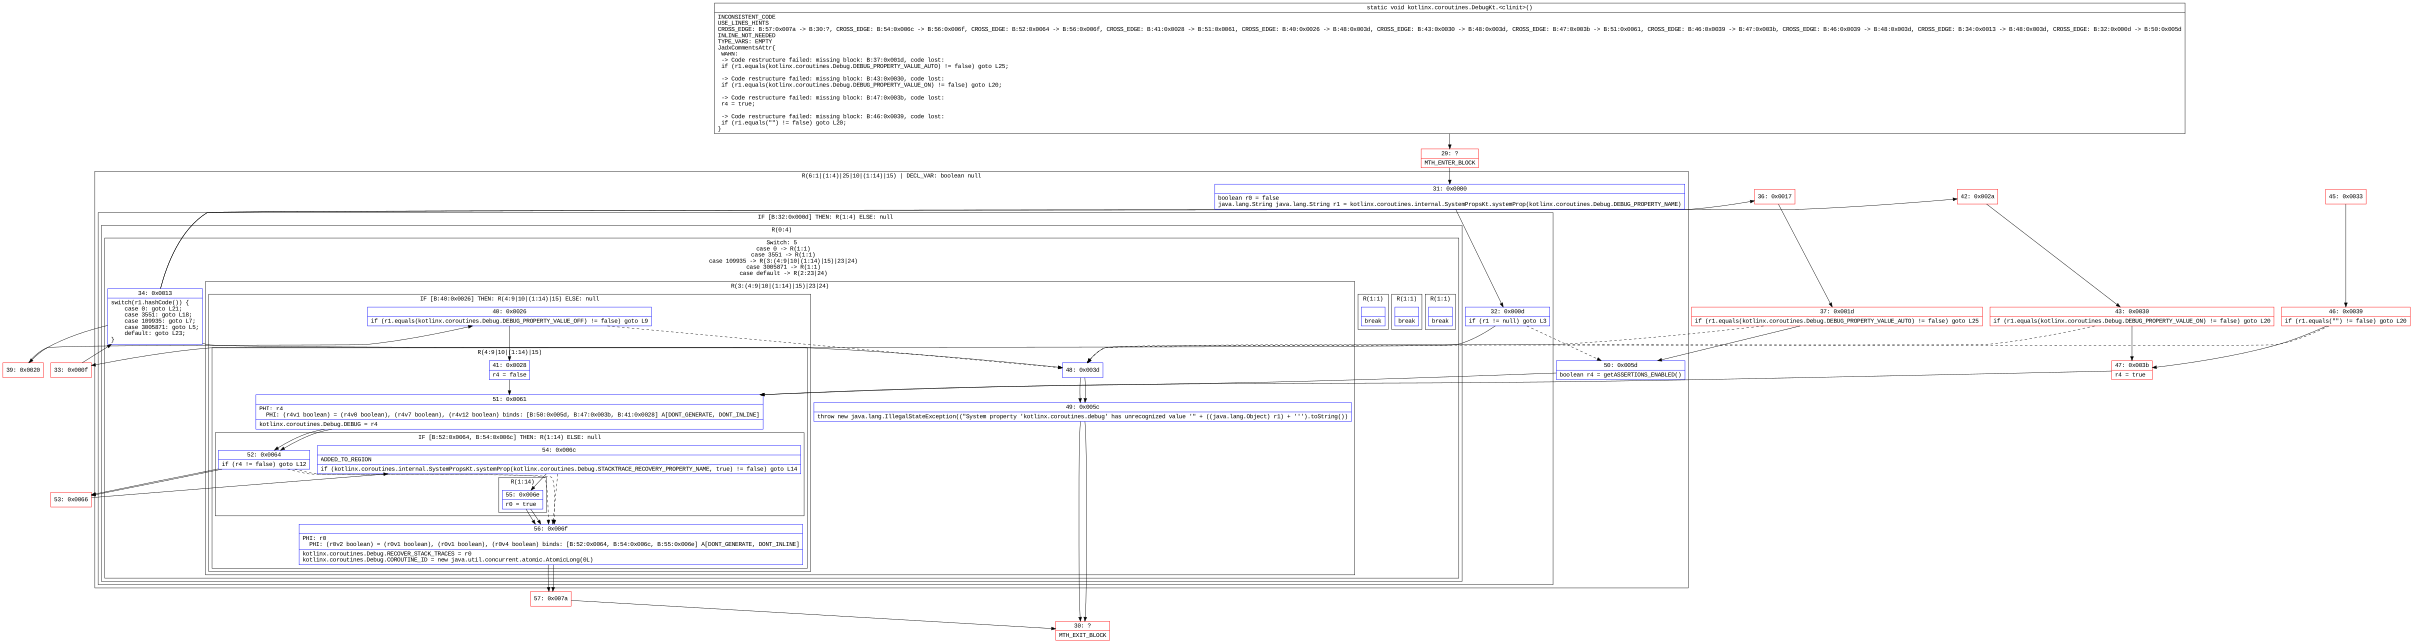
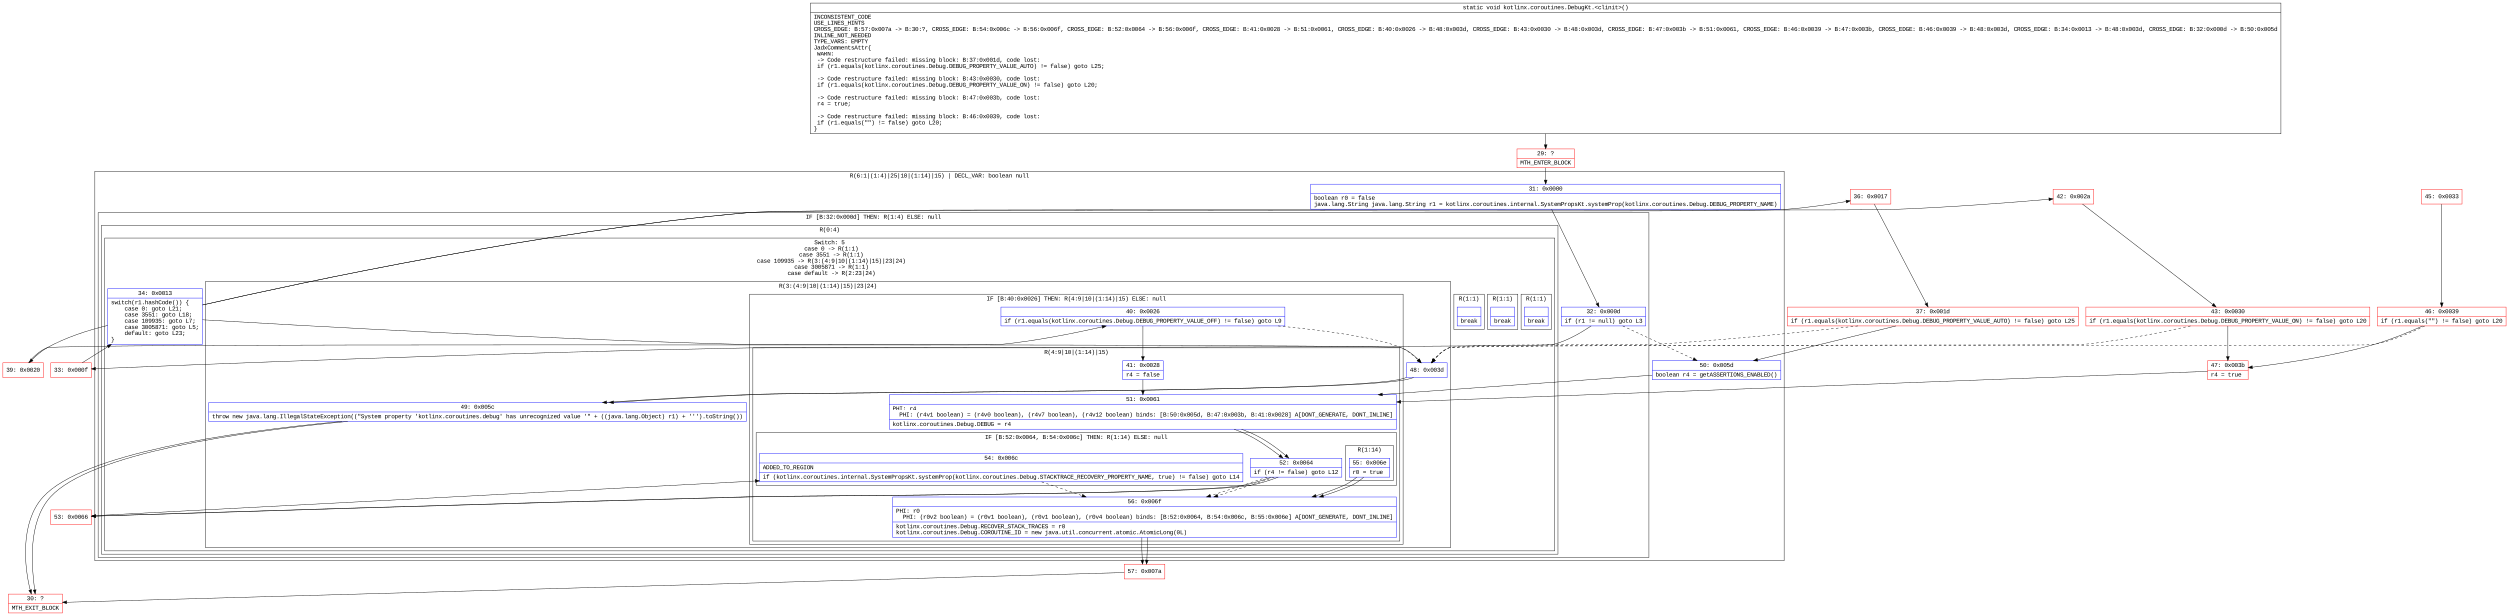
(540, 481) -> none
